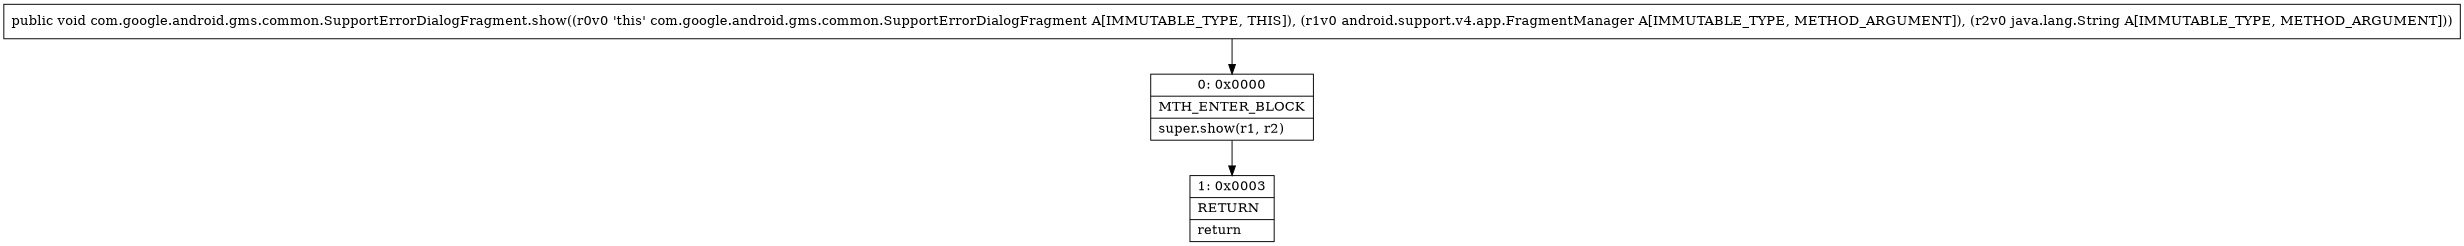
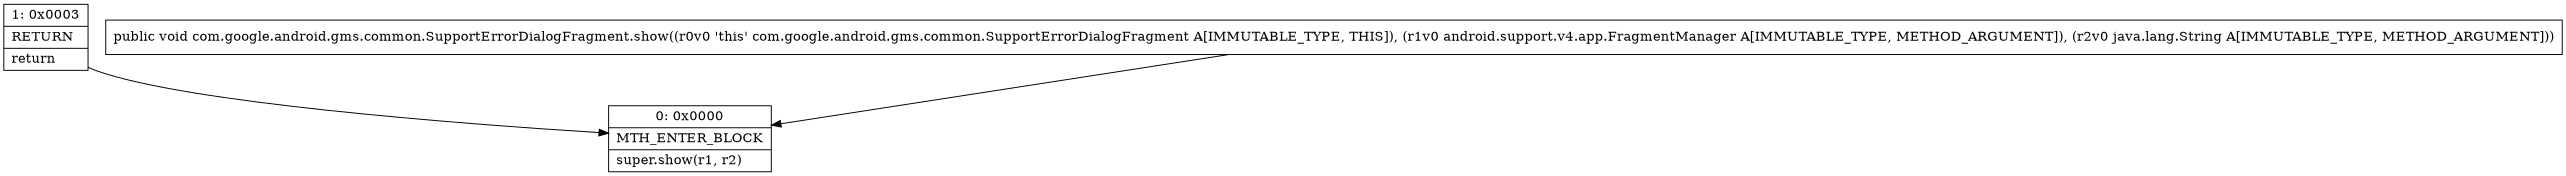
(1232, 153) -> (342, 112)
